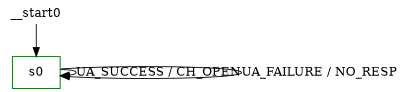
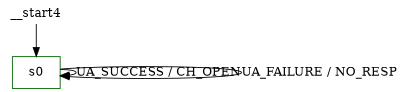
(36, 14) -> (36, 14)
